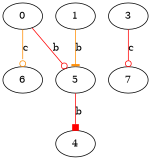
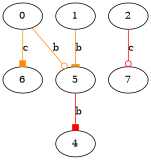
(128, 16) -> (128, 16)
(23, 44) -> (23, 44)
(47, 46) -> (47, 46)
